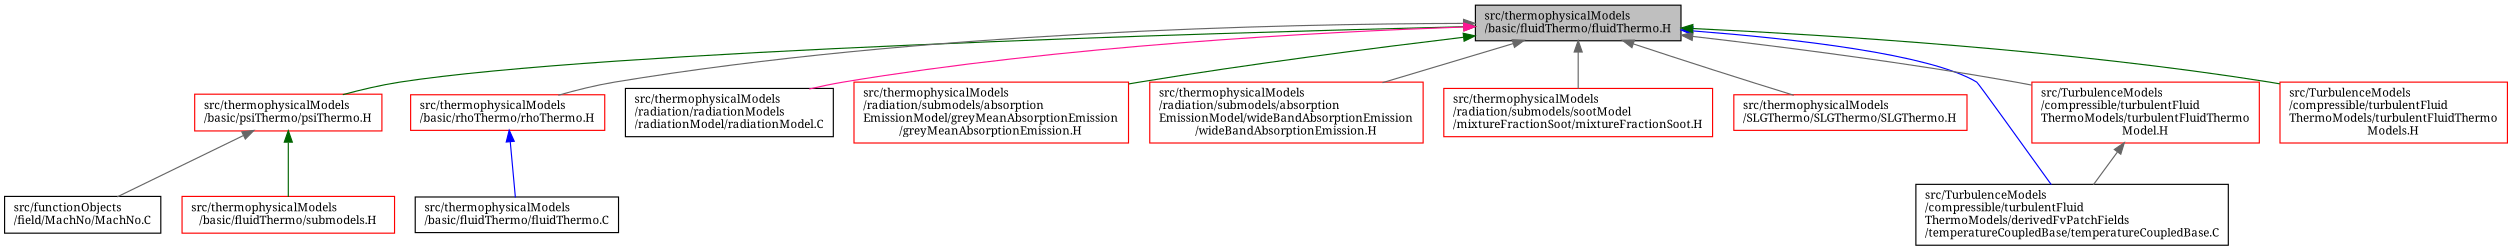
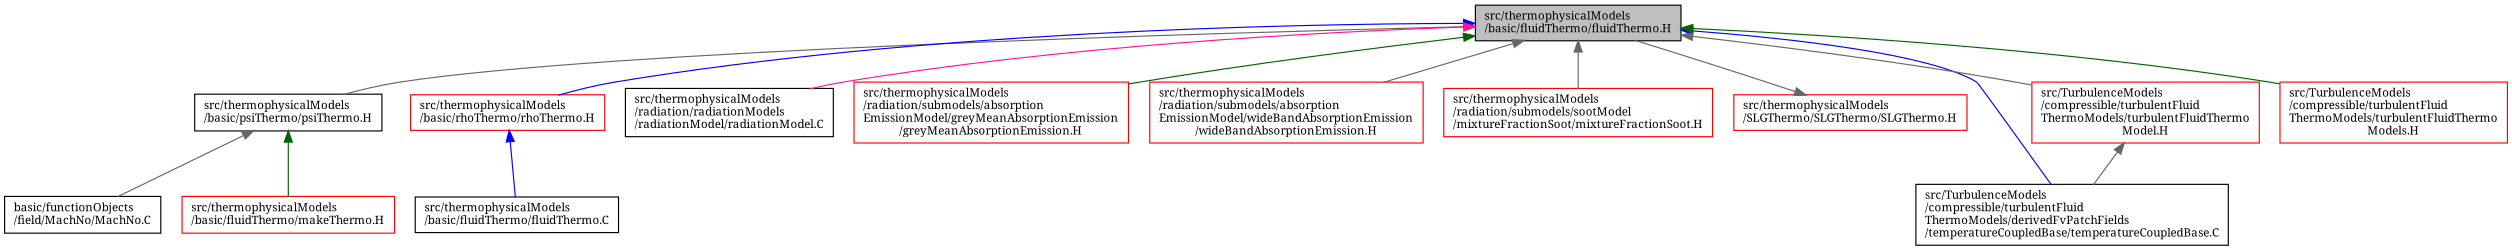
(790, 51) -> (790, 51)
(783, 59) -> (783, 59)
(1713, 70) -> (1715, 65)
(288, 113) -> (288, 113)
(83, 215) -> (83, 215)
(288, 215) -> (288, 215)
